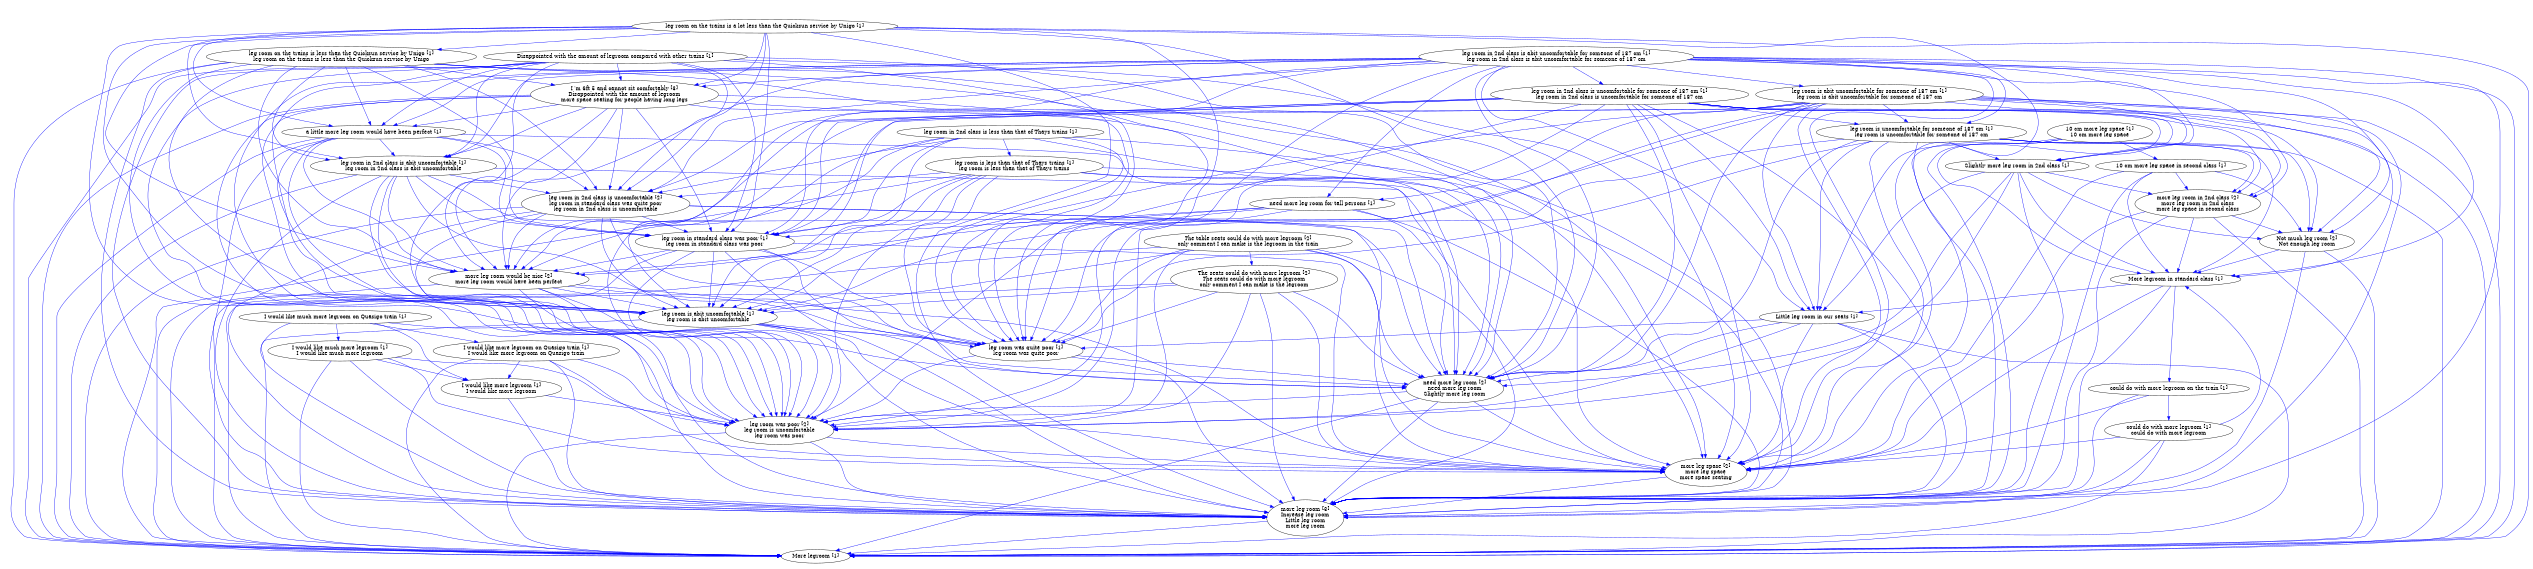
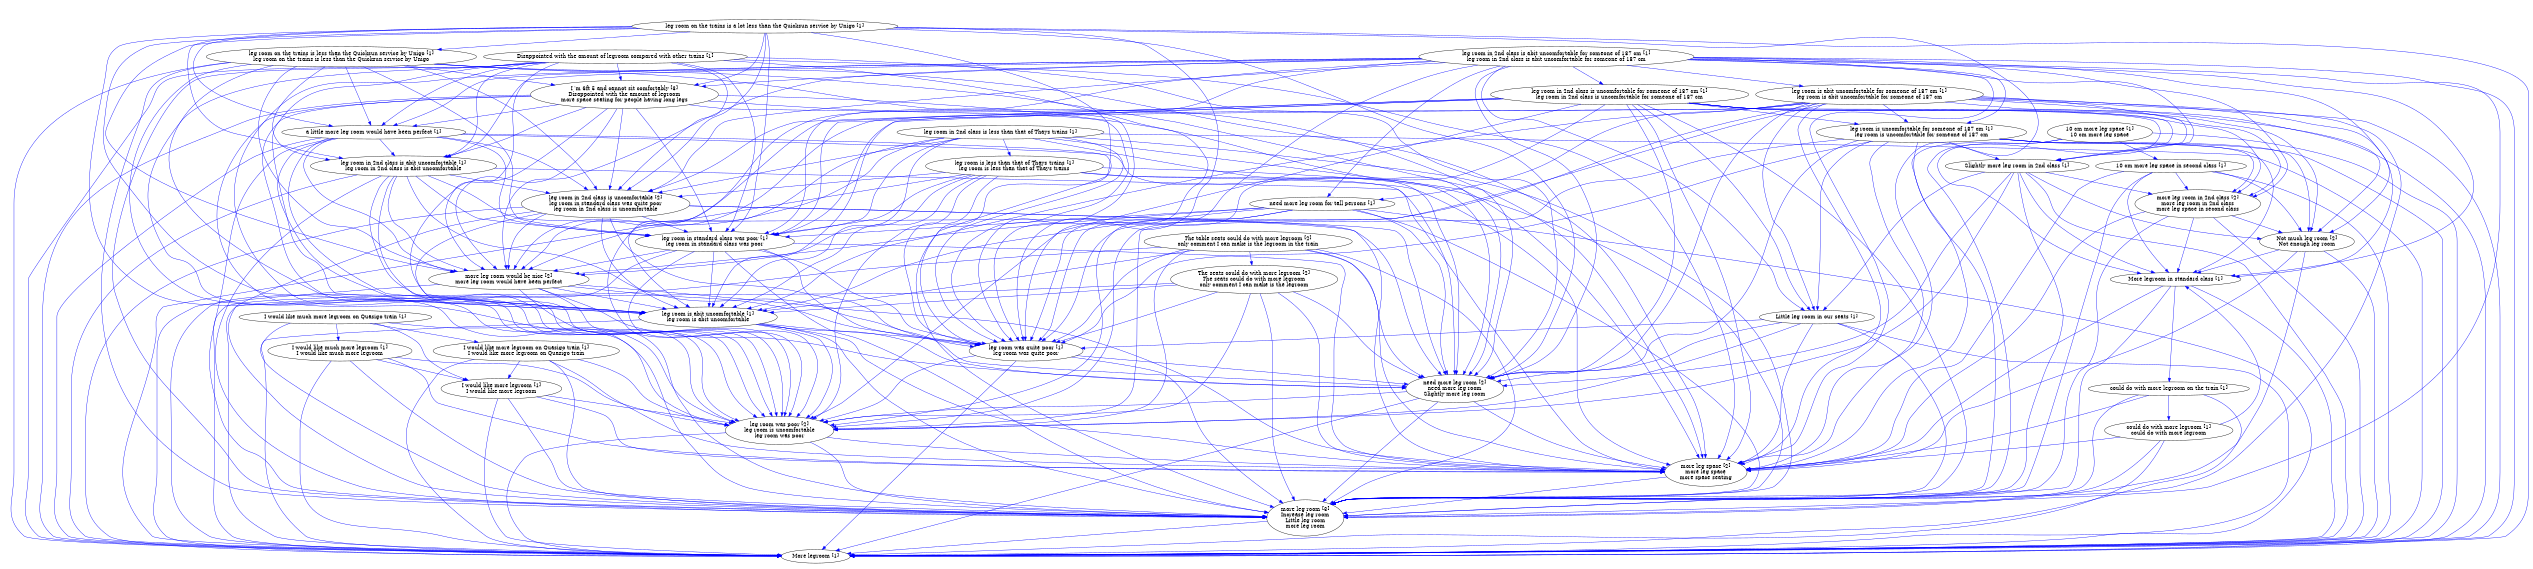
none -> (964, 145)
(1896, 160) -> (2452, 511)
none -> (1488, 205)
none -> (1084, 234)
(2010, 297) -> (1749, 549)
none -> (2030, 386)
none -> (921, 454)
none -> (1089, 468)
none -> (2347, 494)
none -> (2420, 497)
none -> (2172, 534)
none -> (1589, 542)
none -> (569, 545)
none -> (1854, 549)
